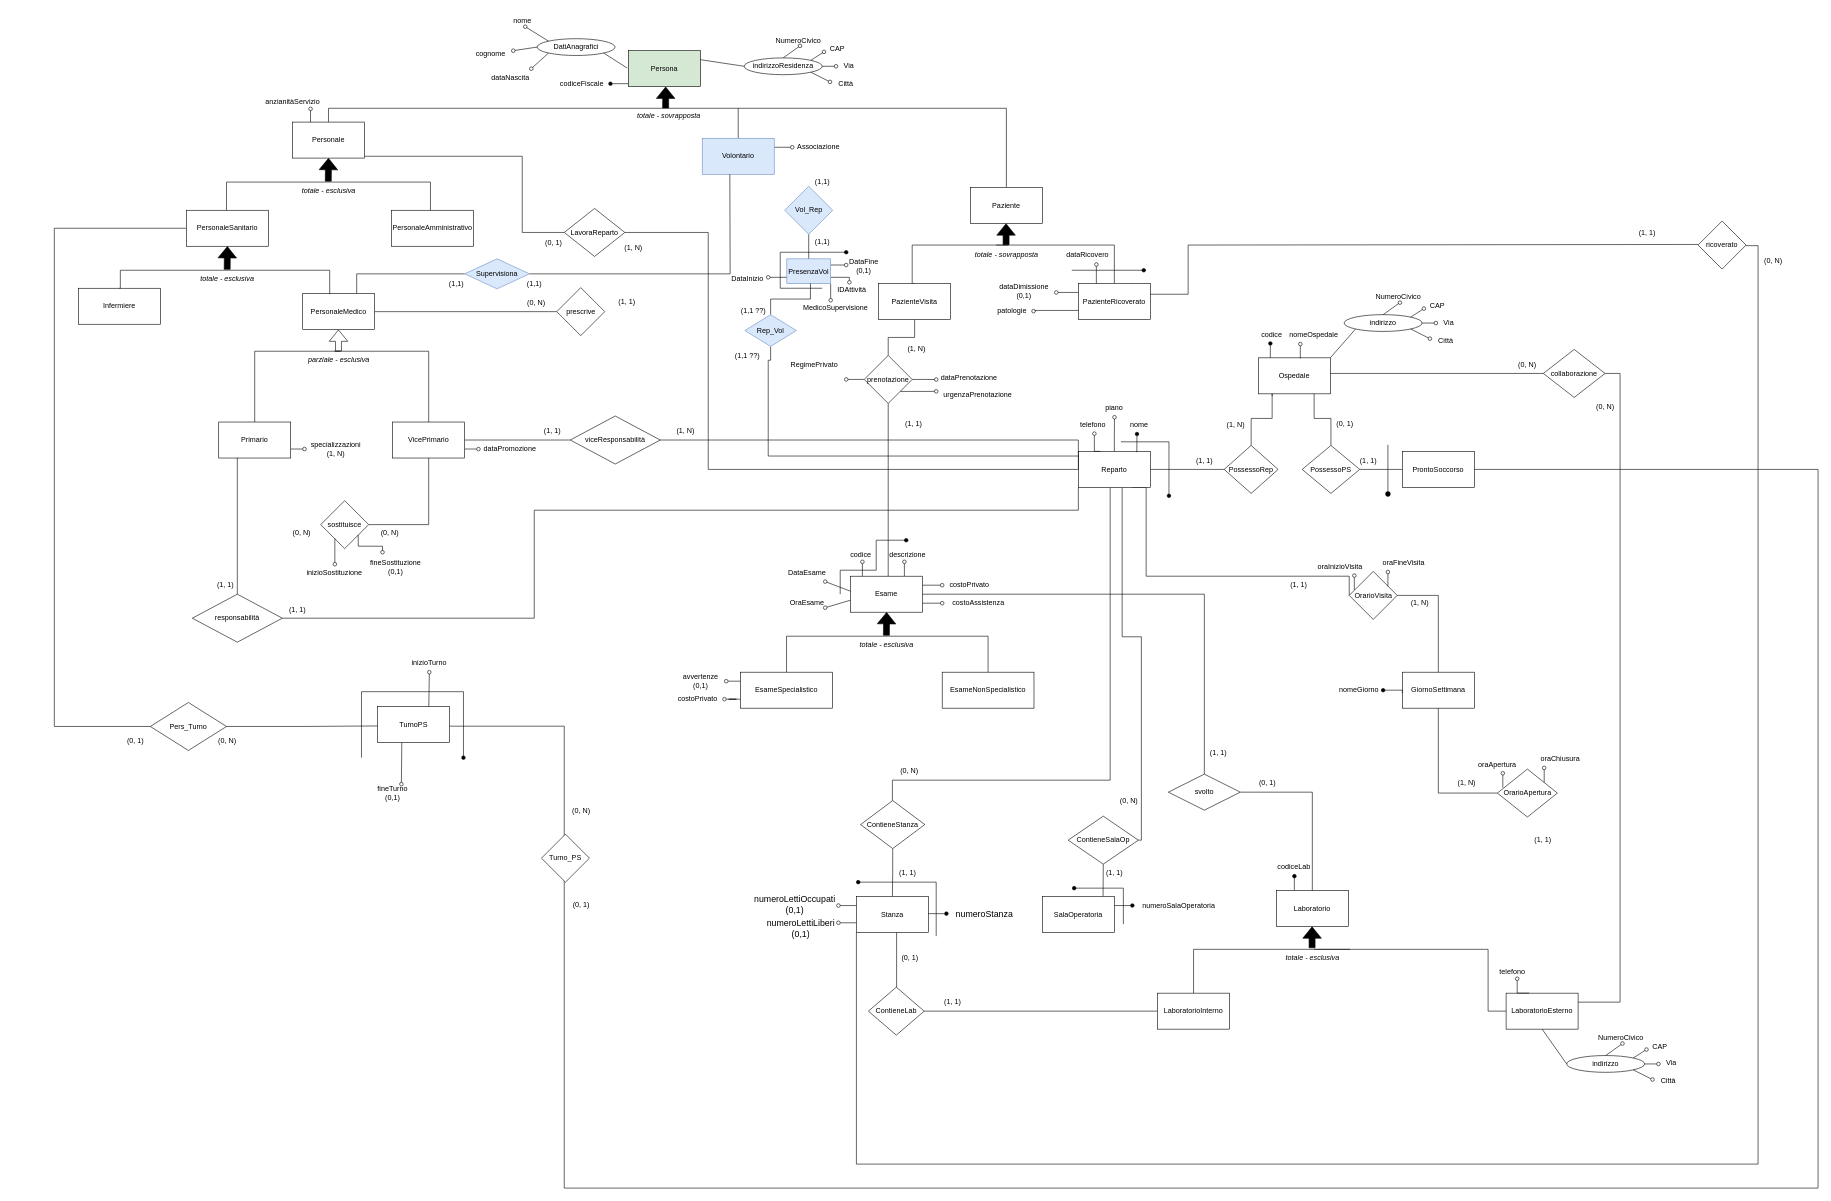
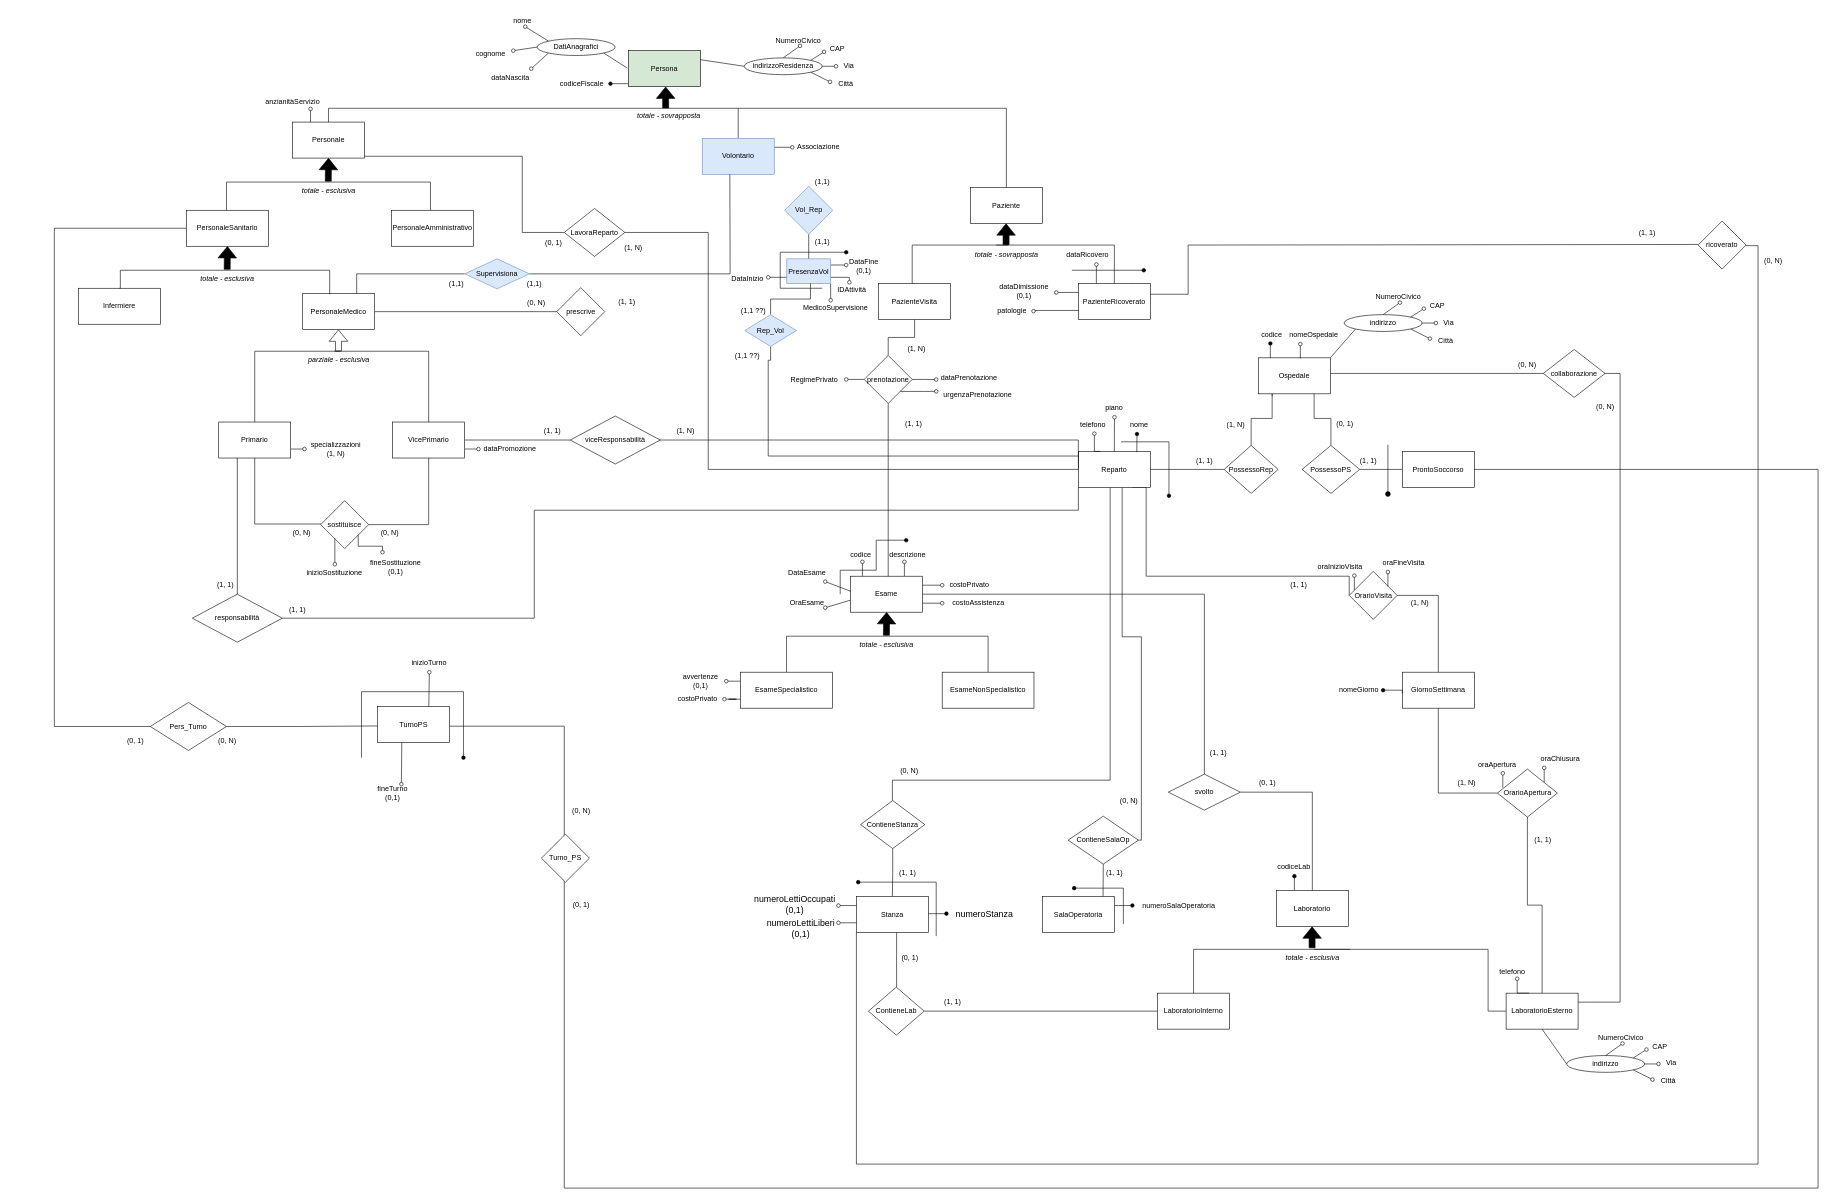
(815, 365) -> (815, 380)
none -> (255, 524)
none -> (1535, 905)
